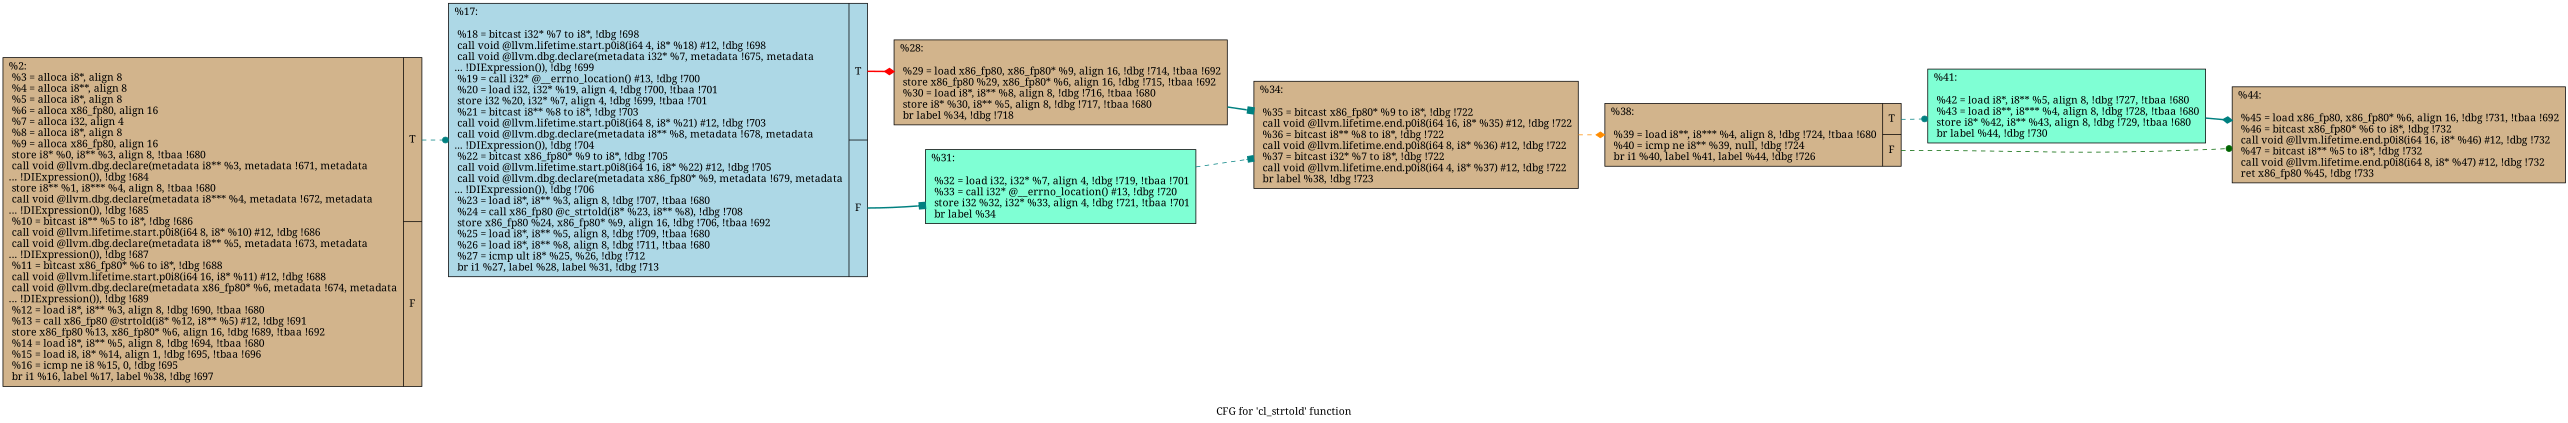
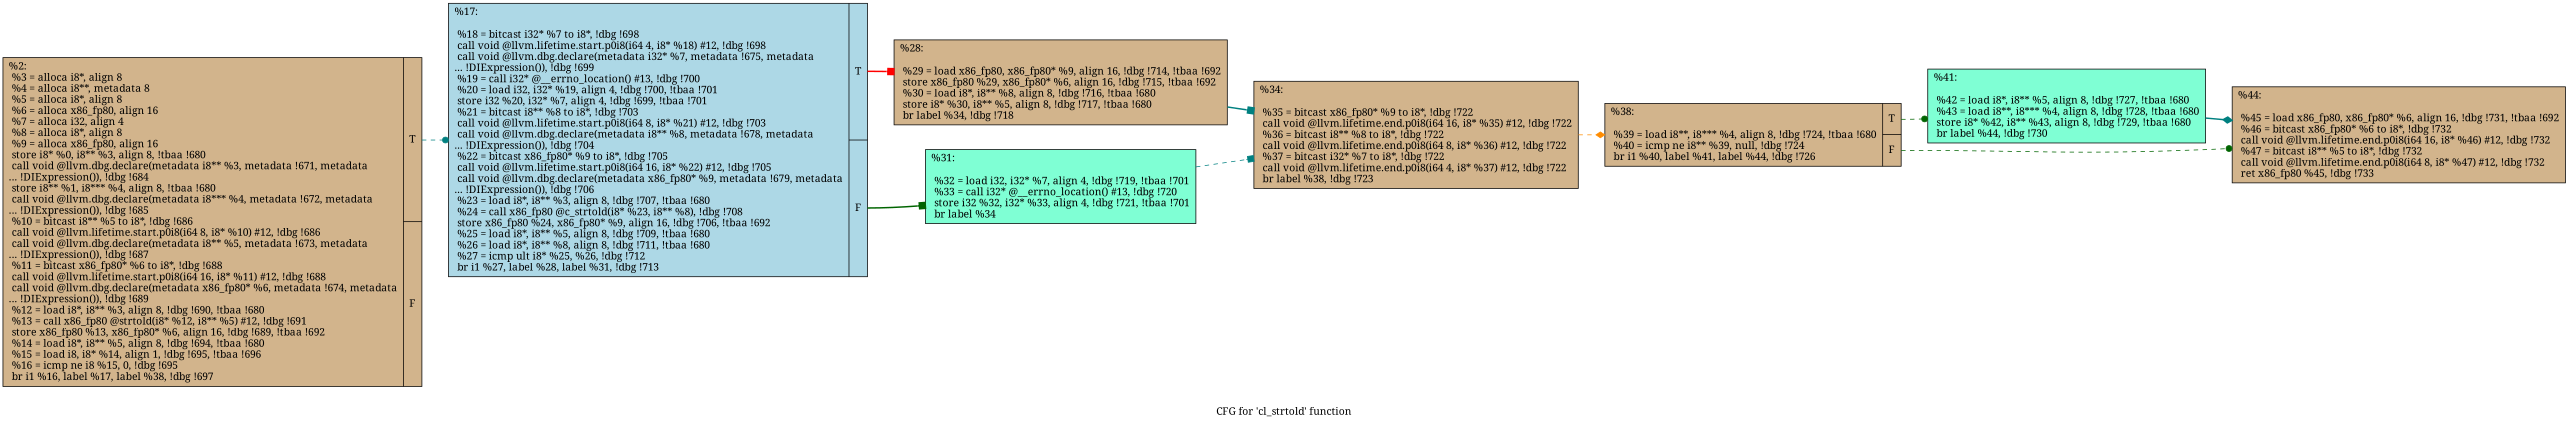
(877, 71) -> (877, 71)
(68, 89) -> (79, 89)
(1911, 119) -> (1911, 119)
(893, 207) -> (893, 207)
